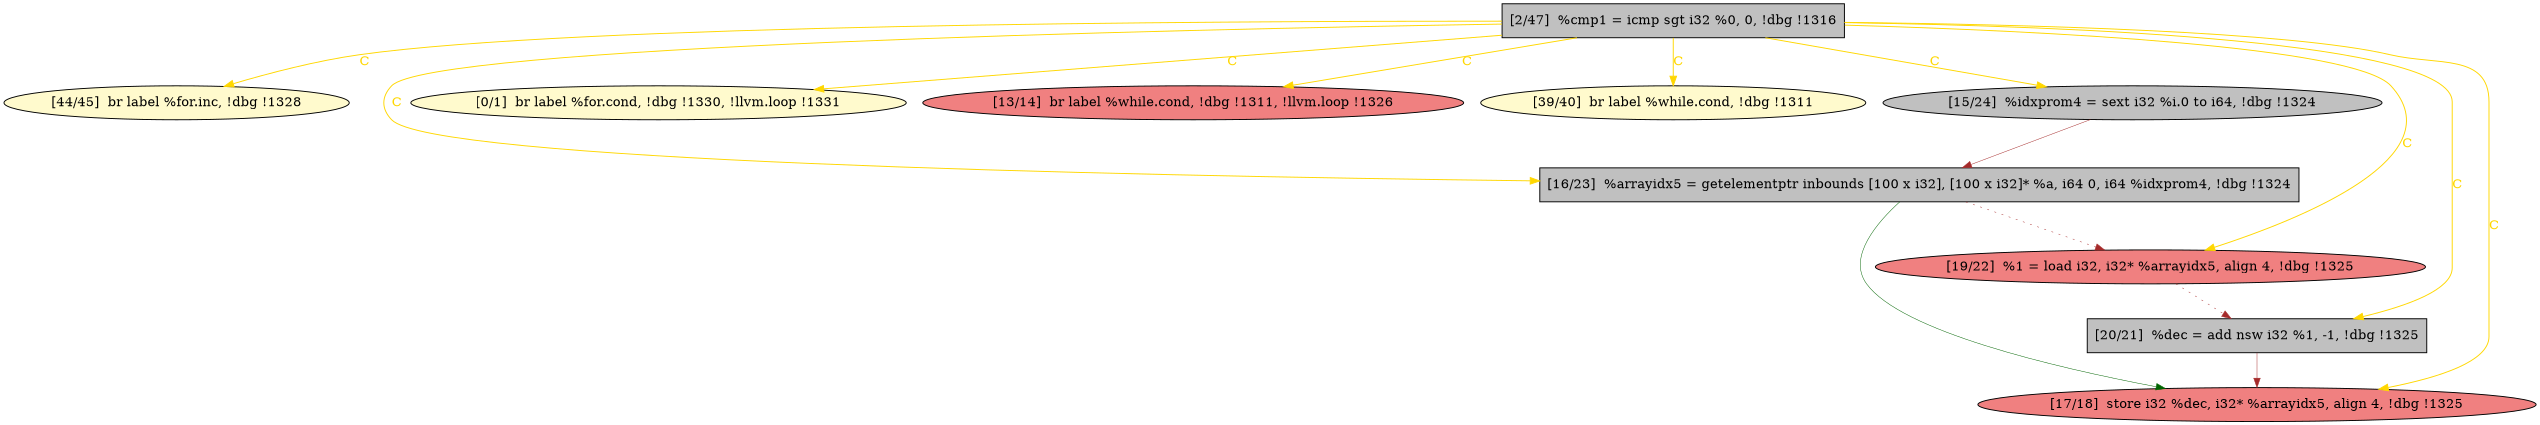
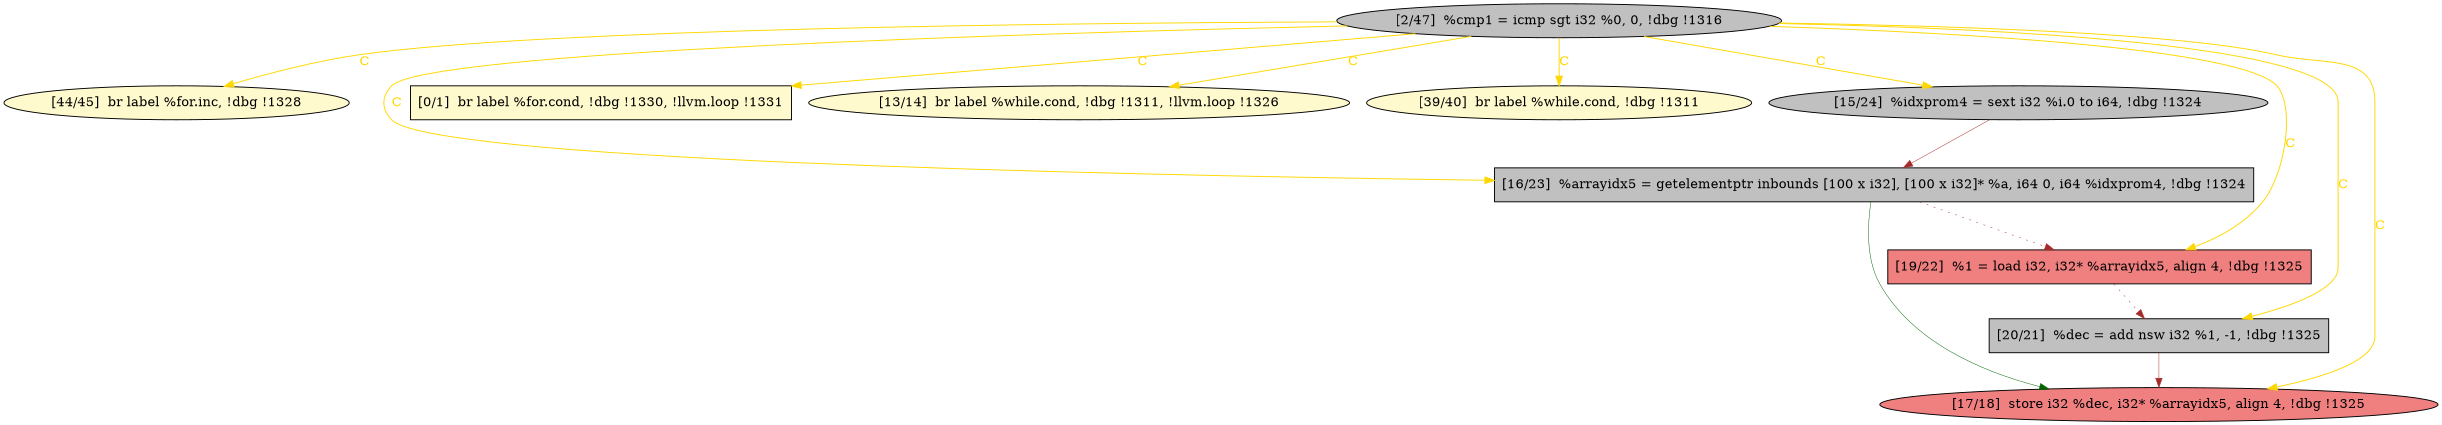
(1673, 21) -> (1559, 21)
(659, 103) -> (601, 103)
(1193, 103) -> (1079, 103)
(2150, 267) -> (2100, 267)
